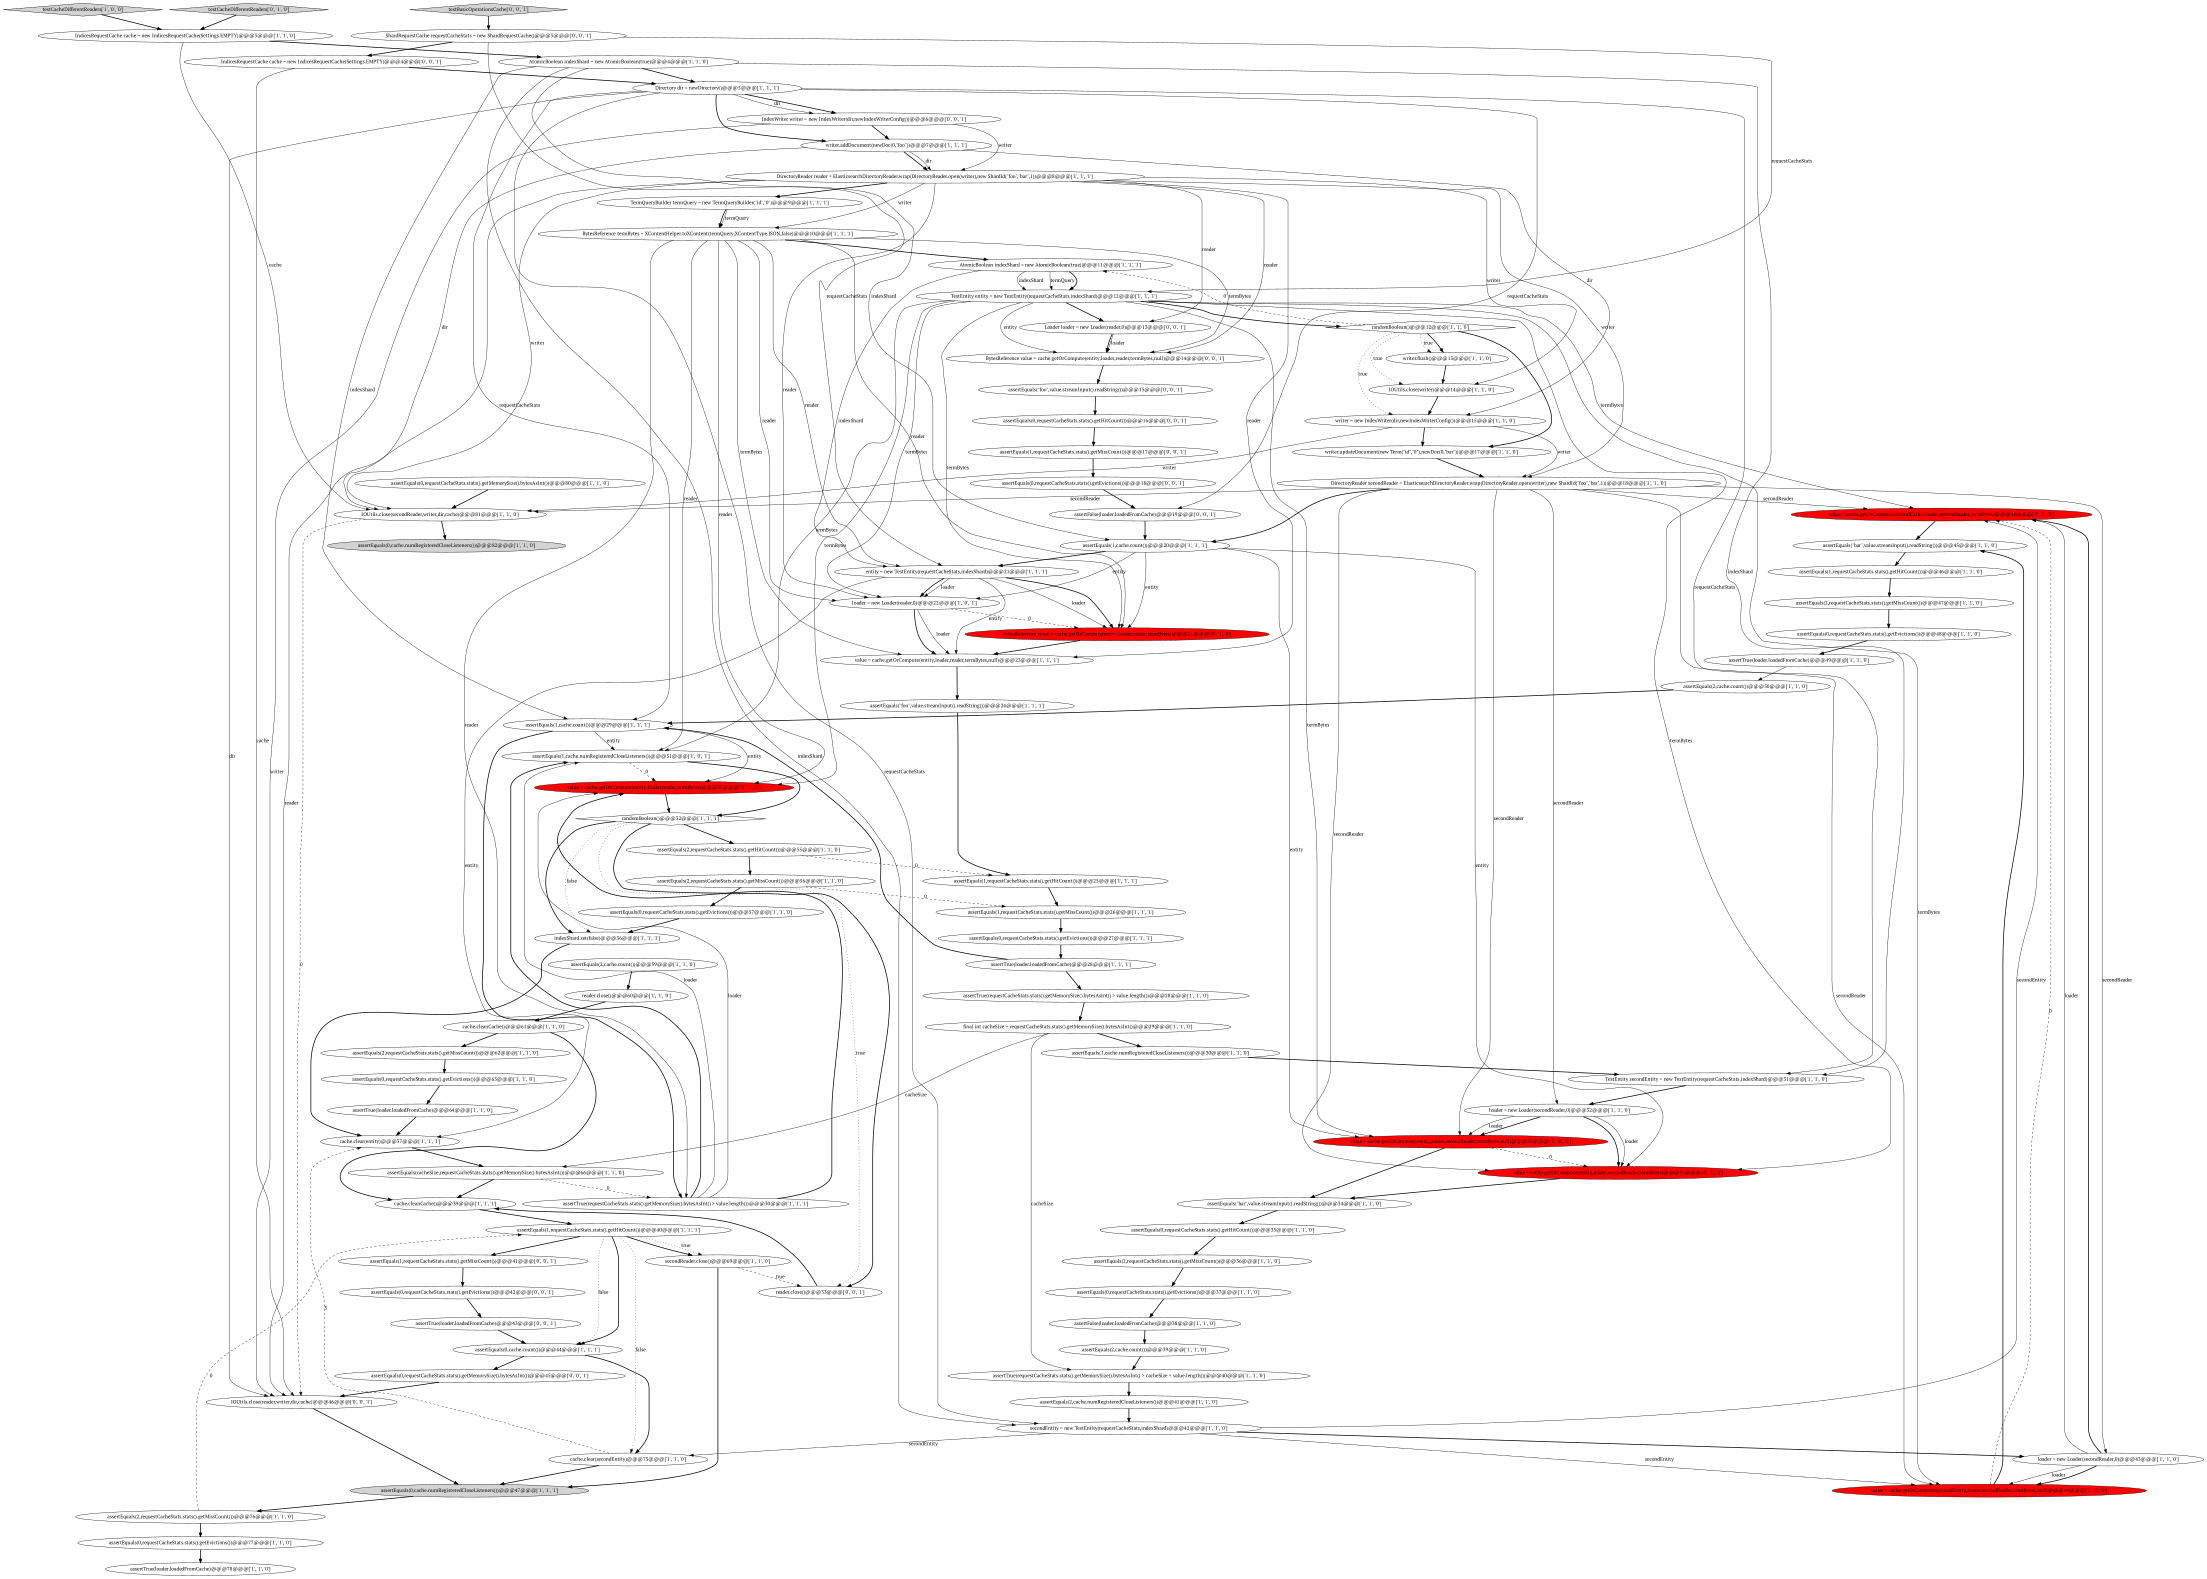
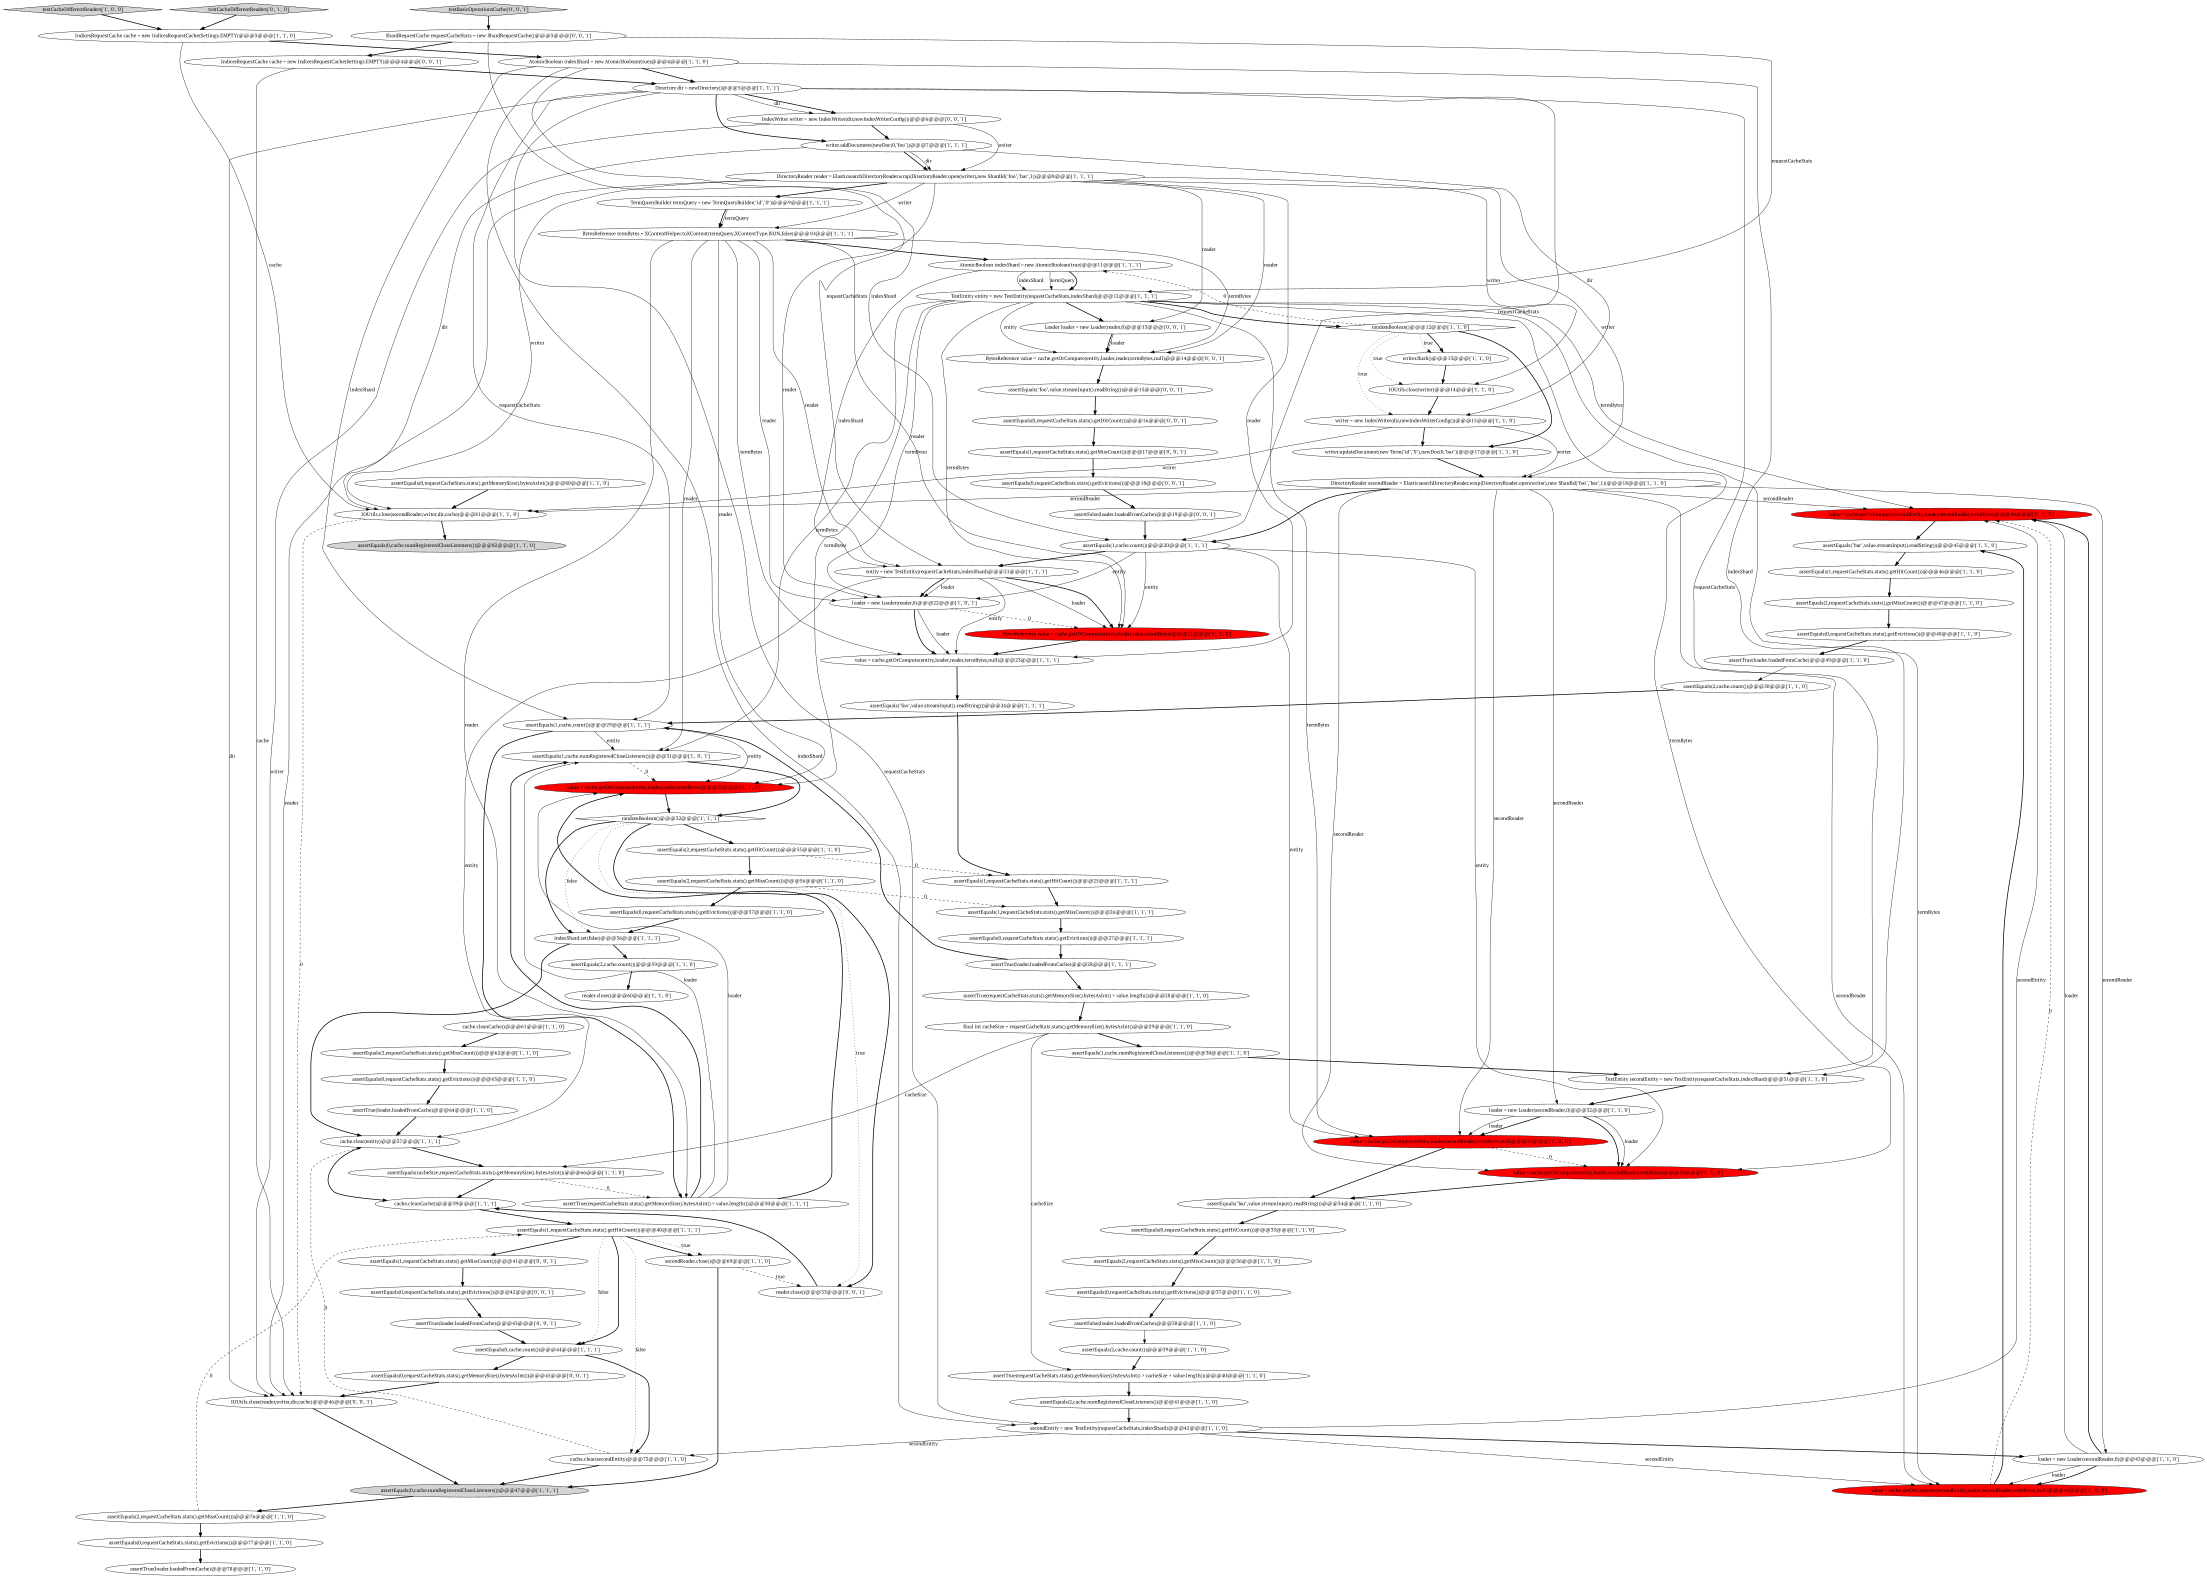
(1479, 109) -> (1555, 120)
none -> (619, 950)
(575, 1010) -> none
(491, 1147) -> (330, 1187)
(326, 1308) -> (326, 1308)
(1145, 1335) -> (1145, 1335)
